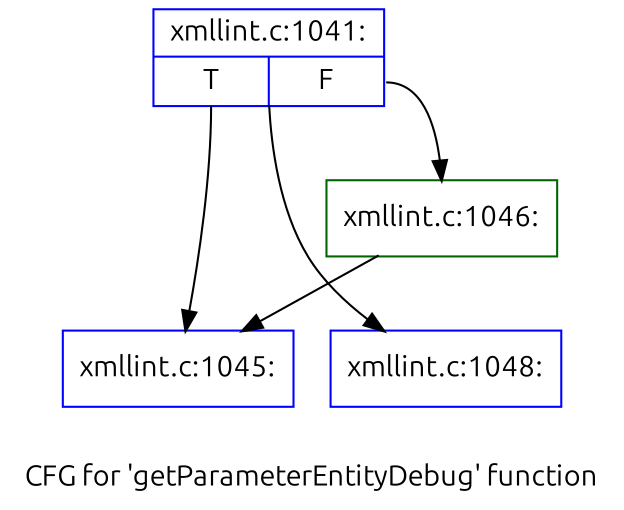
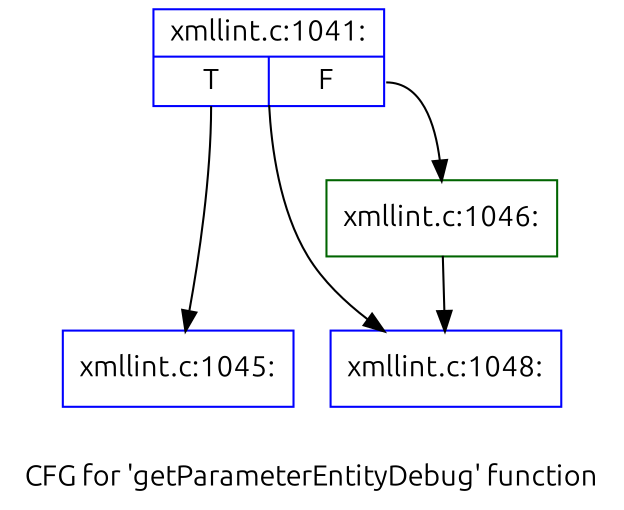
(316, 290) -> (444, 283)
